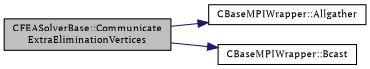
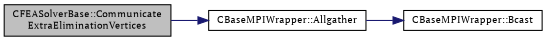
(189, 45) -> (380, 20)
